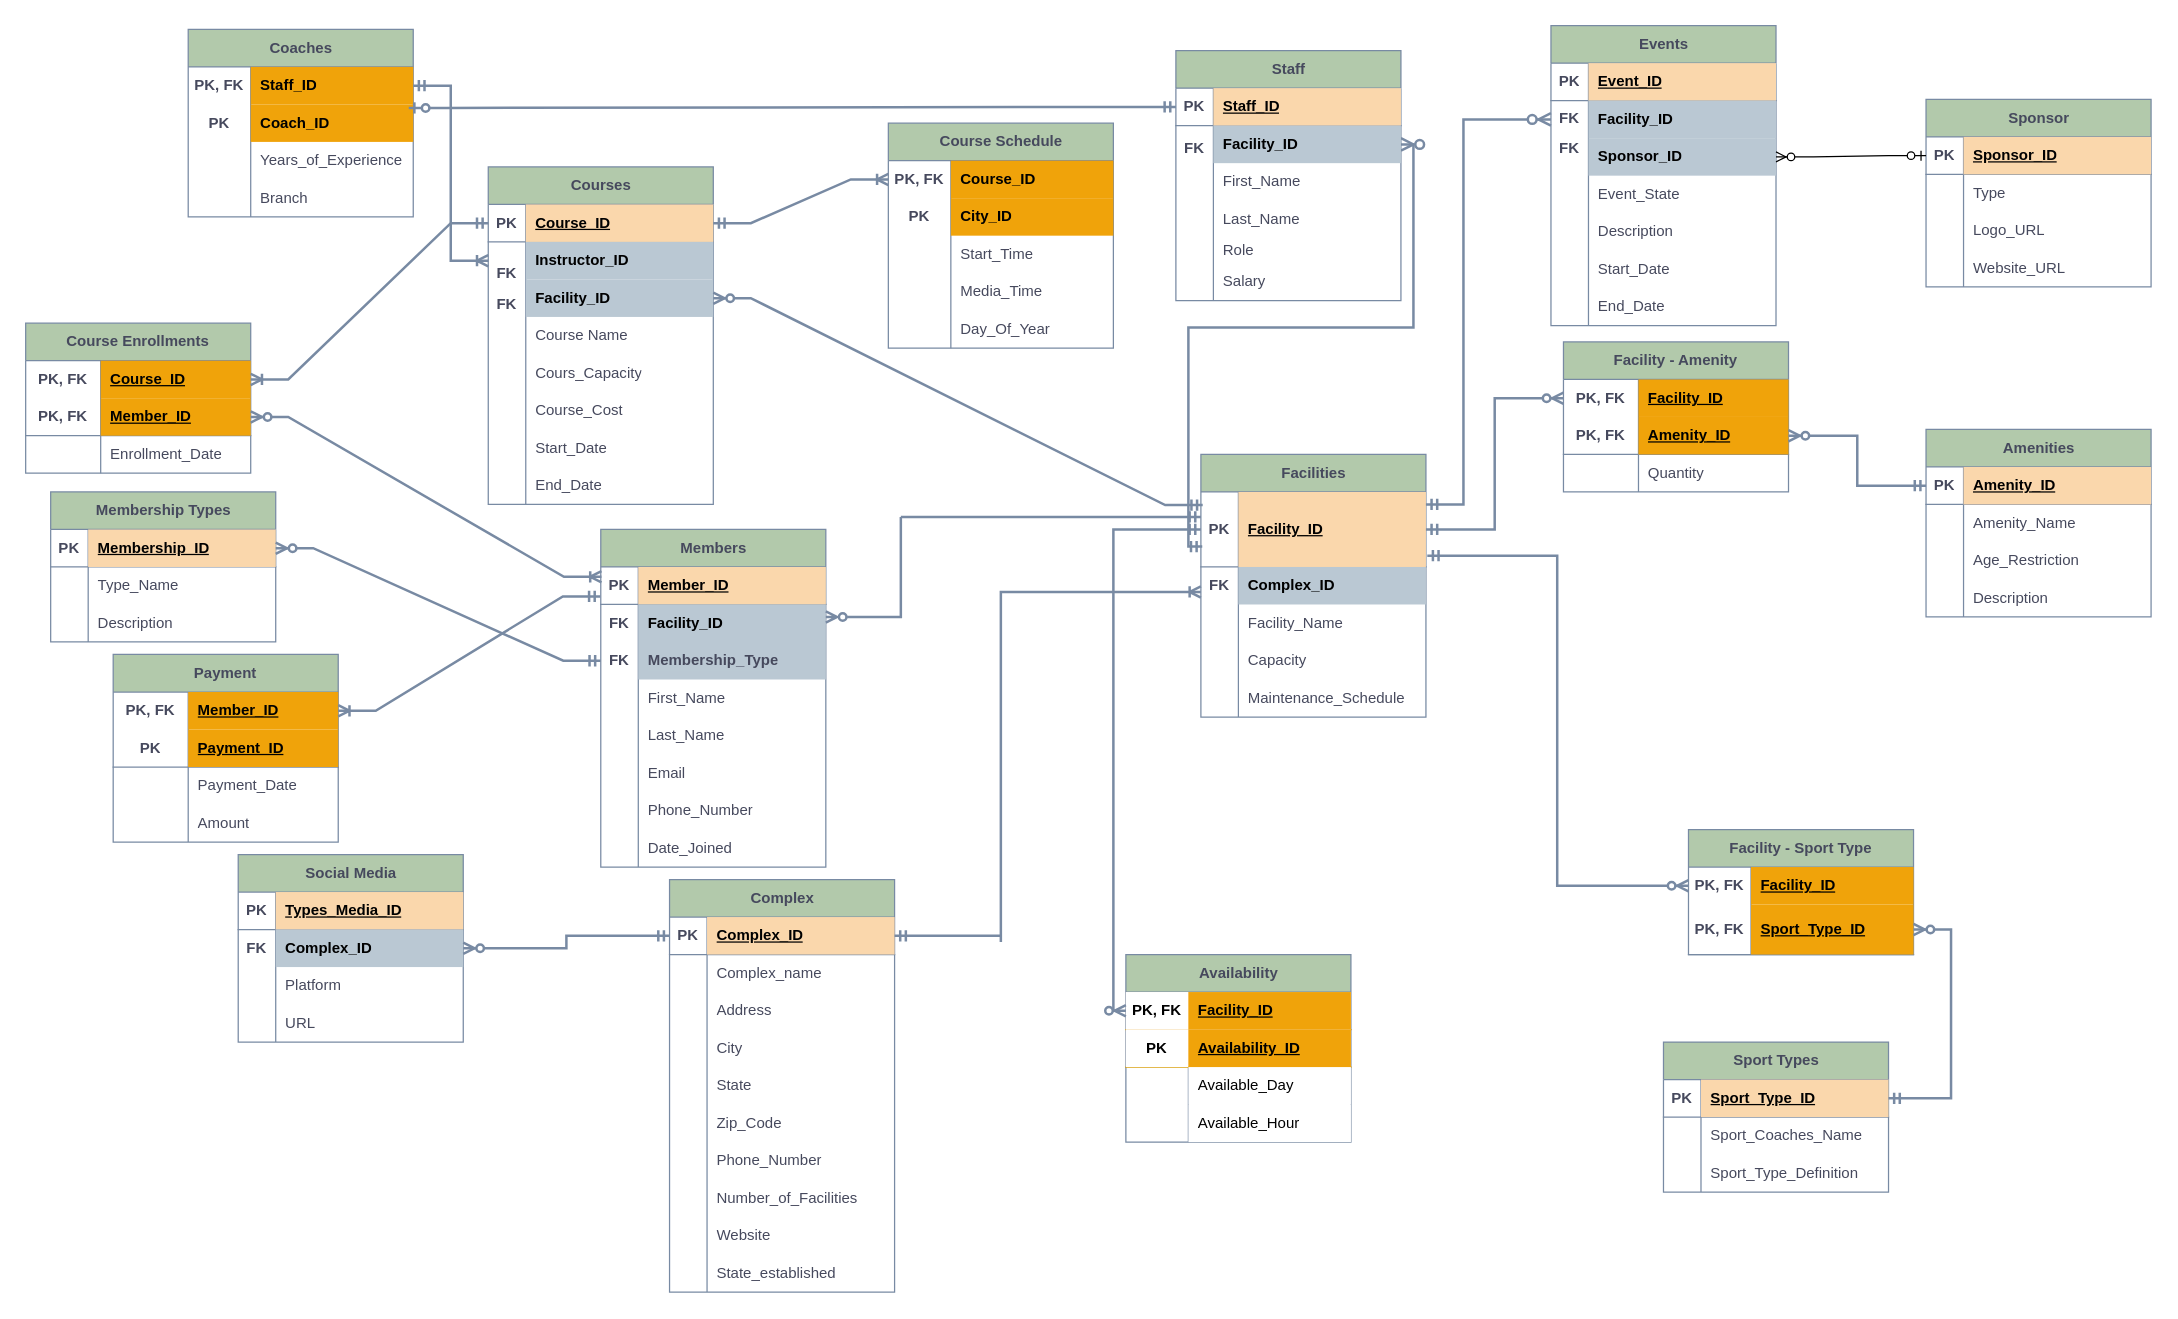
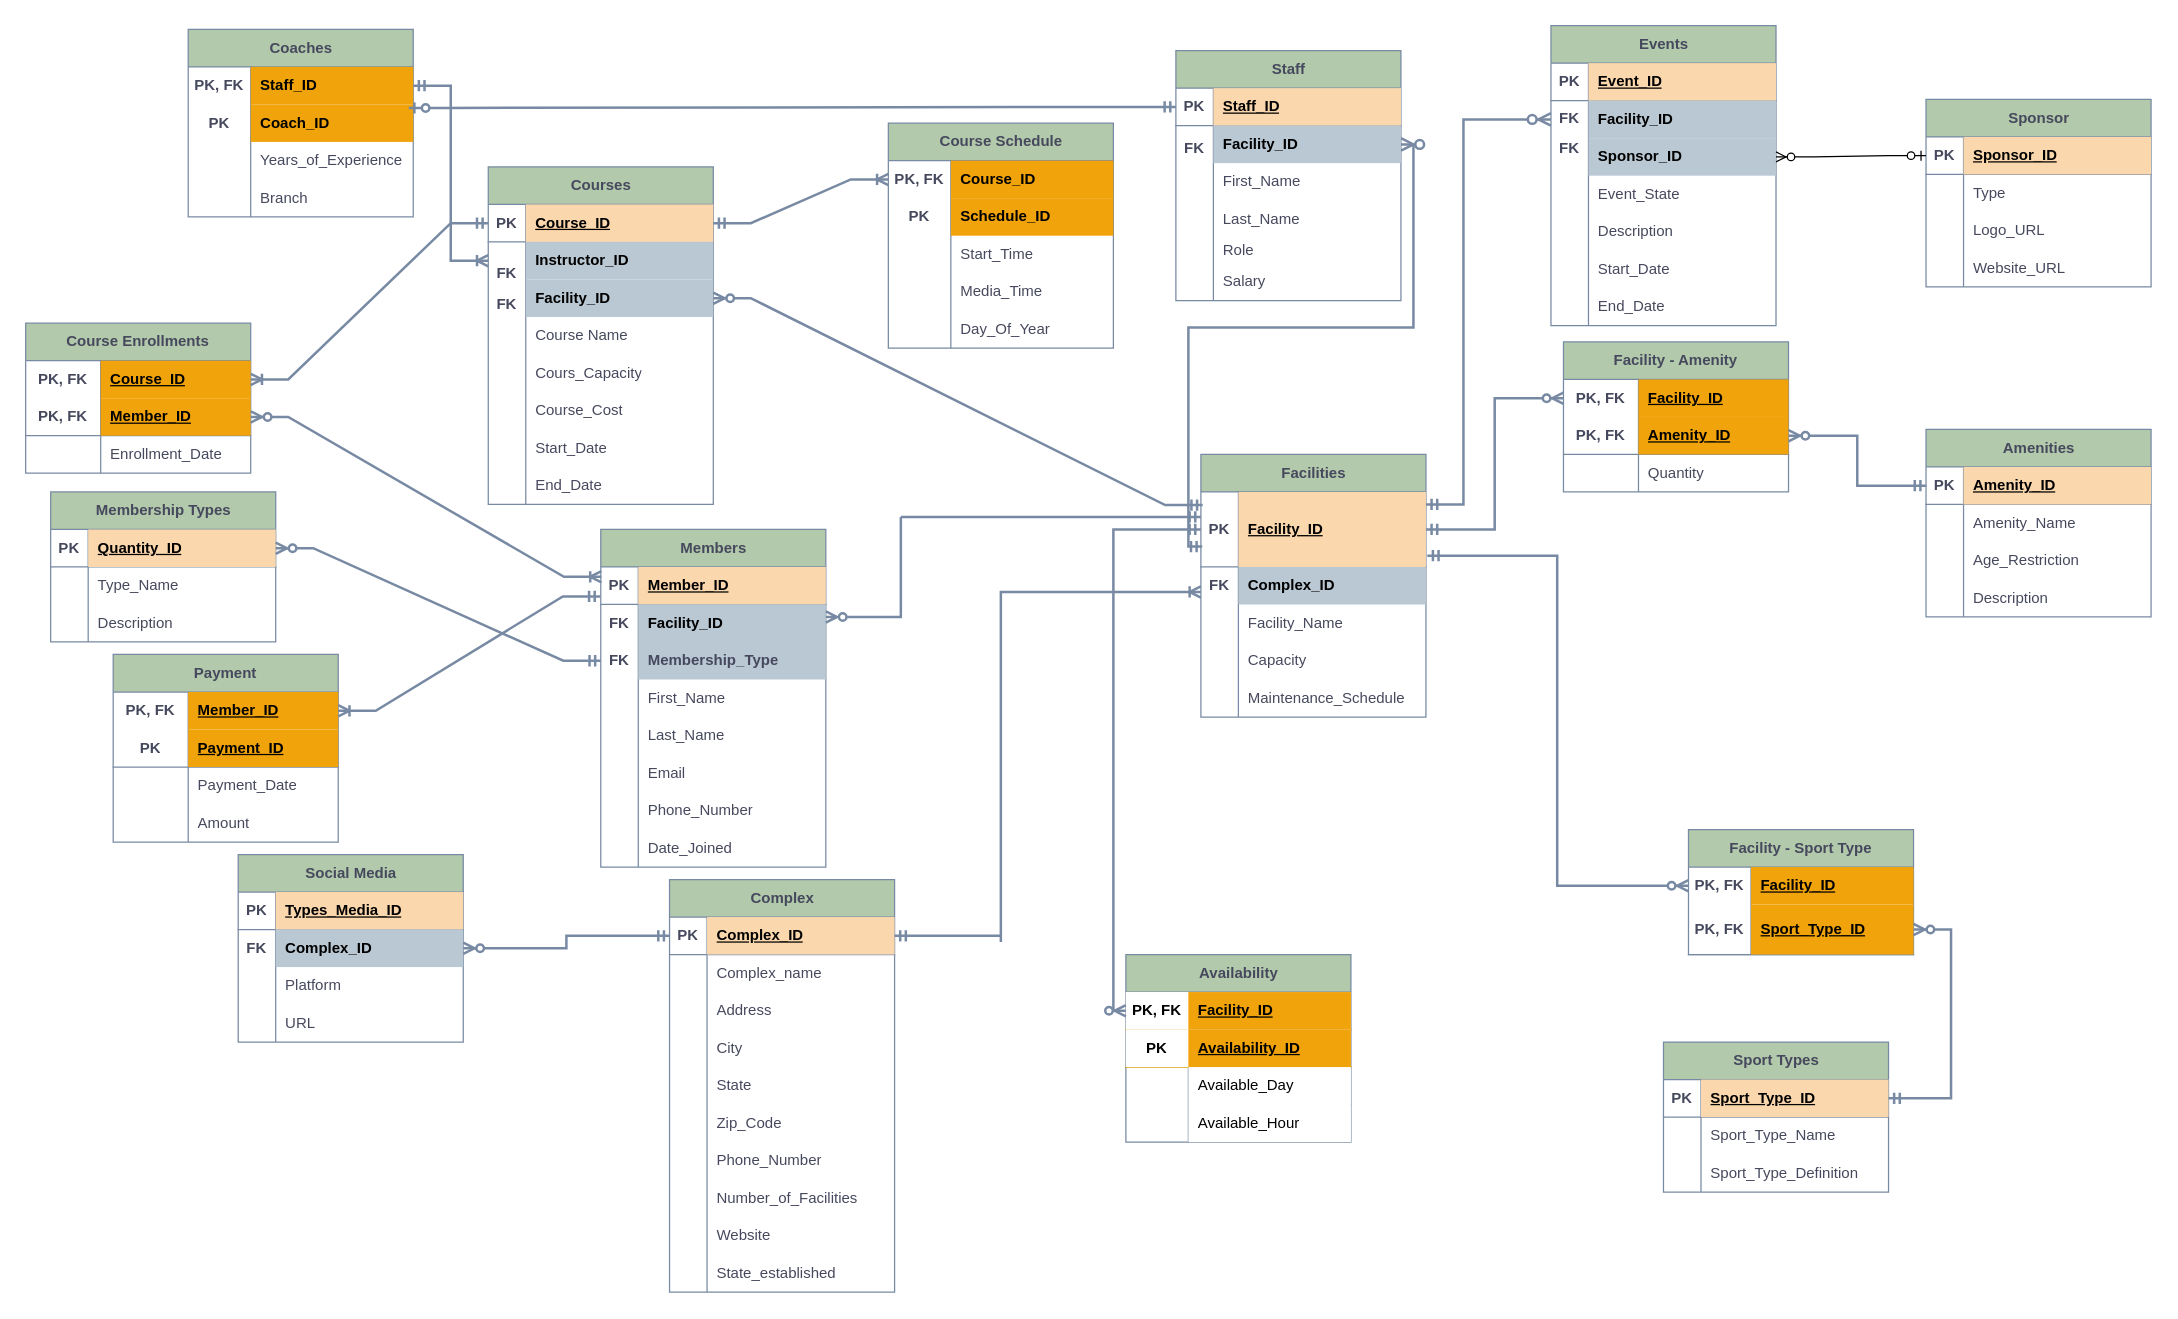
(988, 217) -> (1005, 217)
(151, 548) -> (142, 548)
(1786, 1136) -> (1774, 1136)
